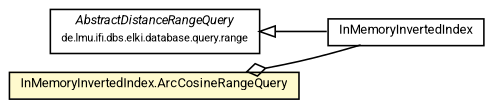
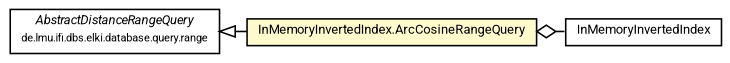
(301, 31) -> (241, 31)
